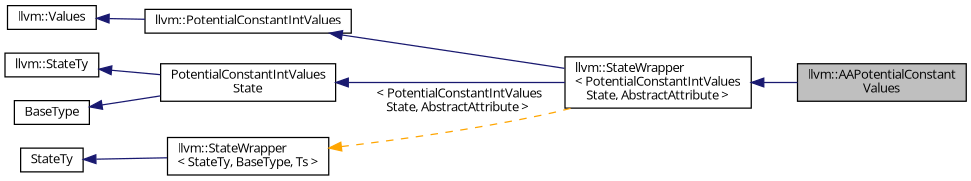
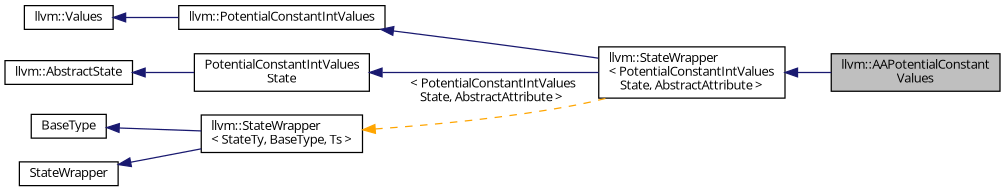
(52, 65) -> (69, 72)
(131, 100) -> (160, 129)
(52, 160) -> (69, 174)
